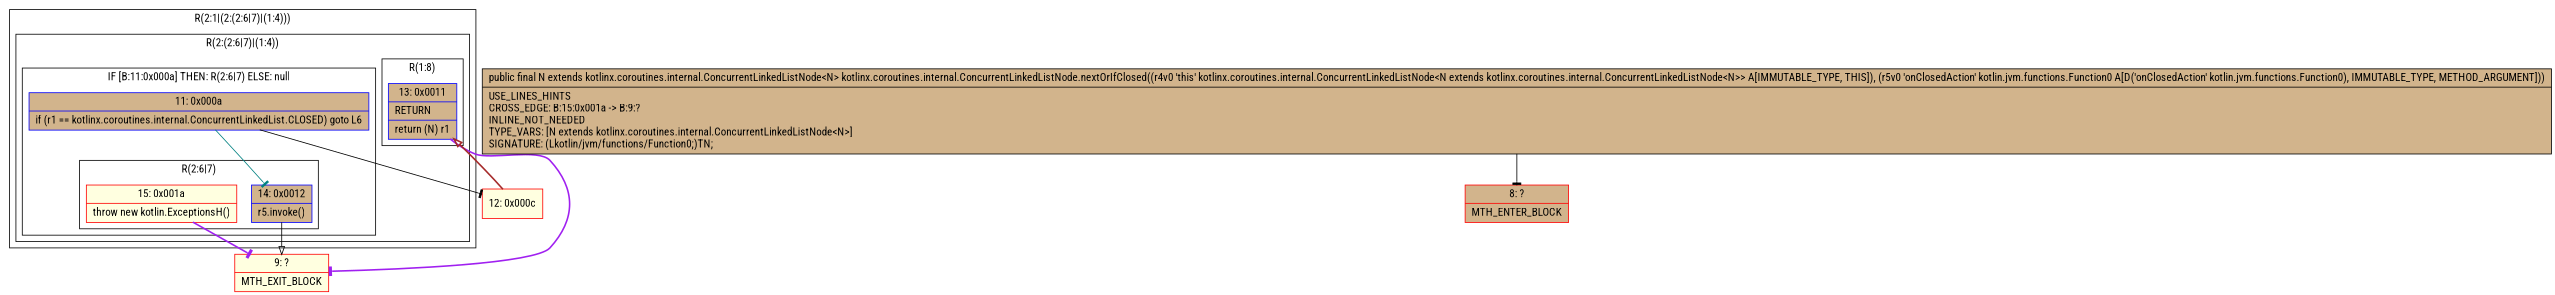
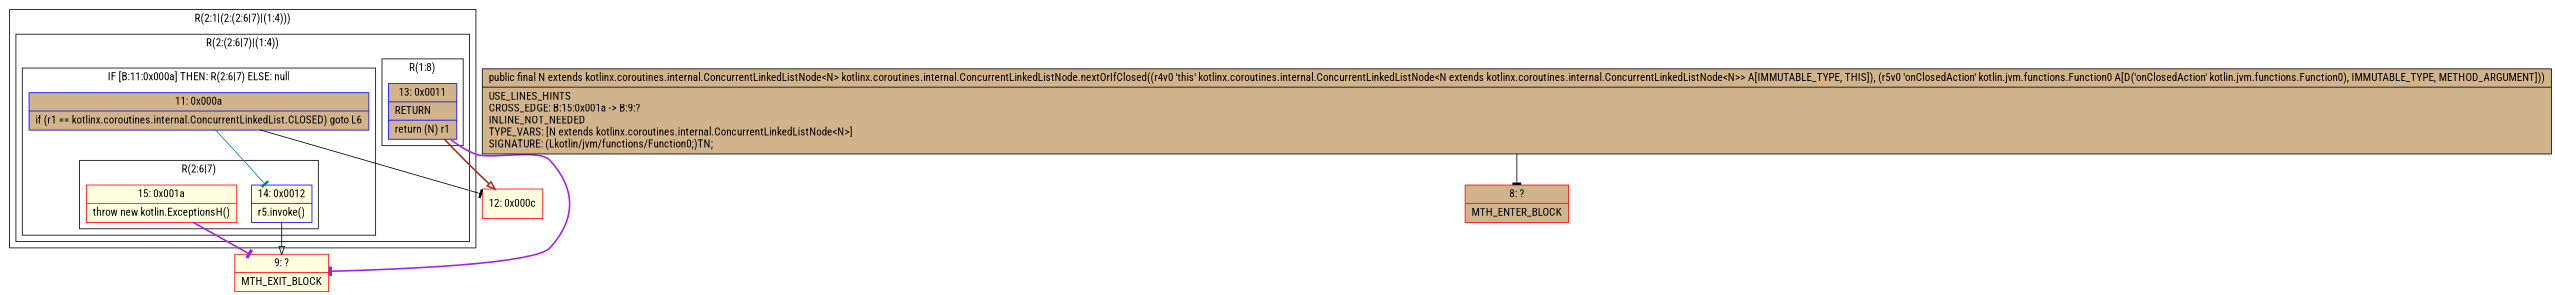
(482, 167) -> (464, 159)
(282, 204) -> (282, 204)
